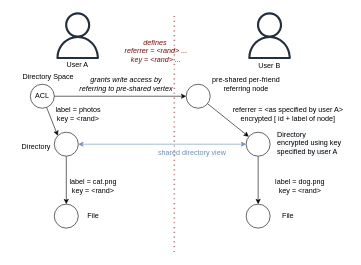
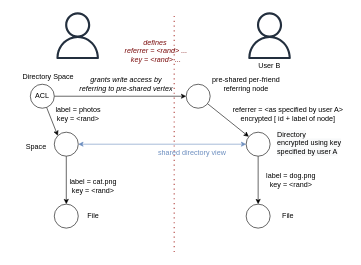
(78, 65) -> none
(36, 147) -> (36, 147)
(300, 186) -> (291, 180)
